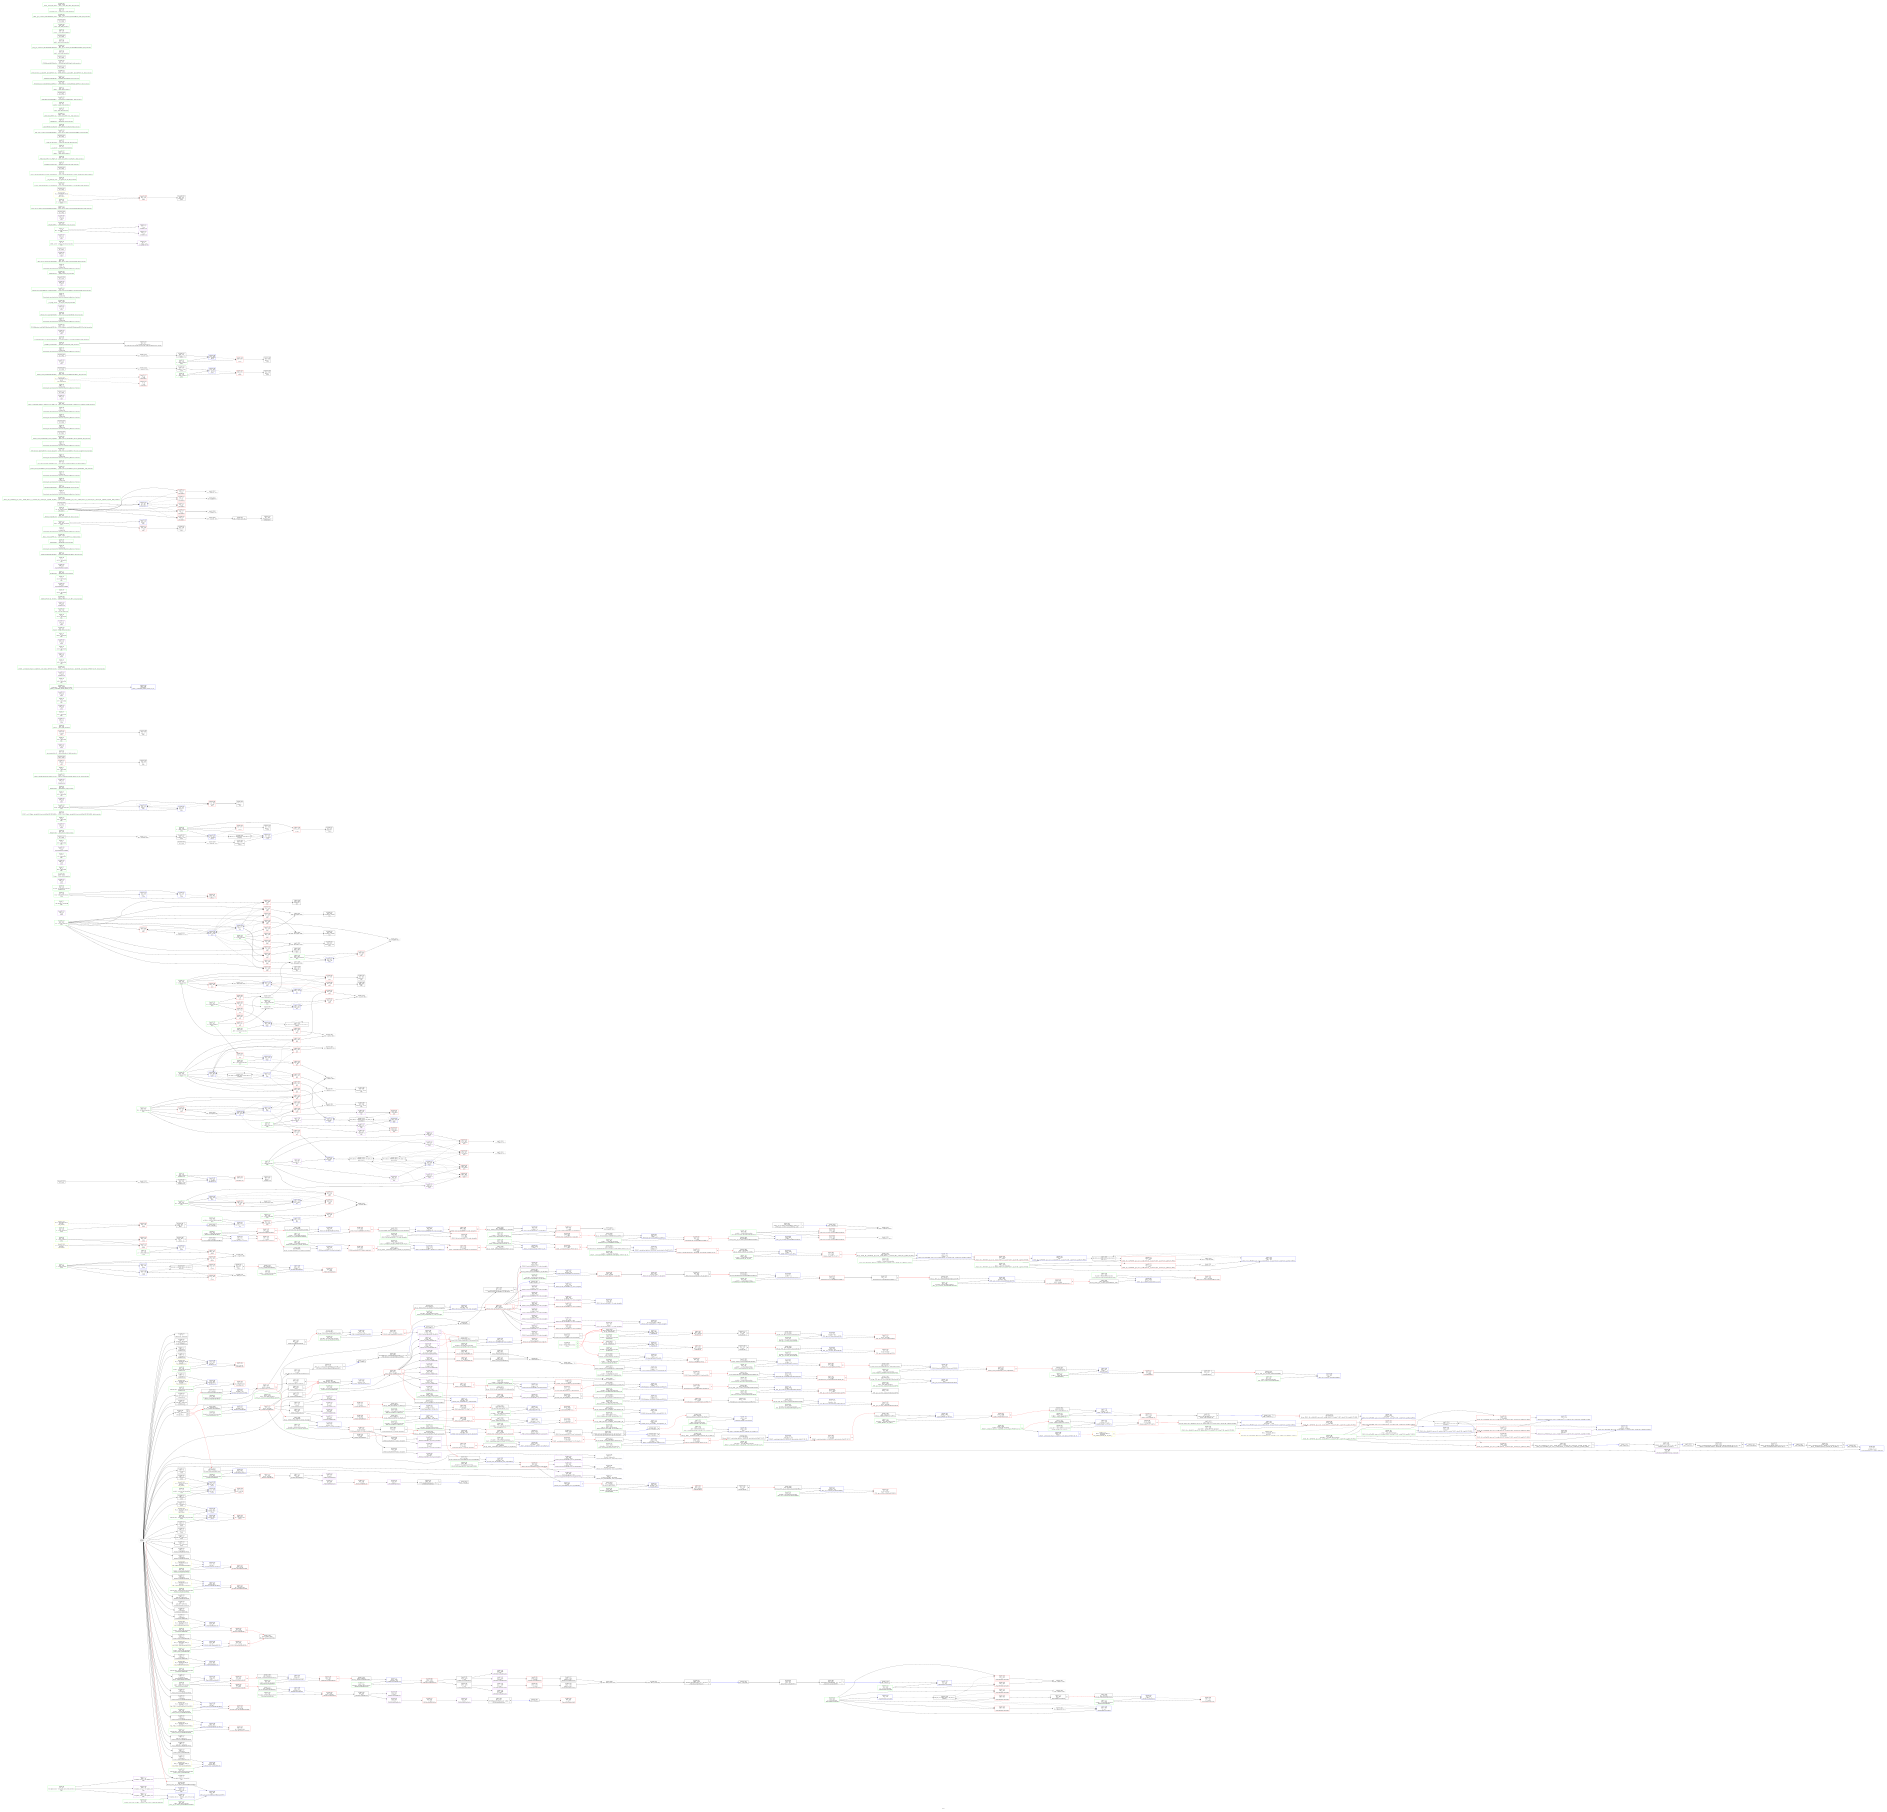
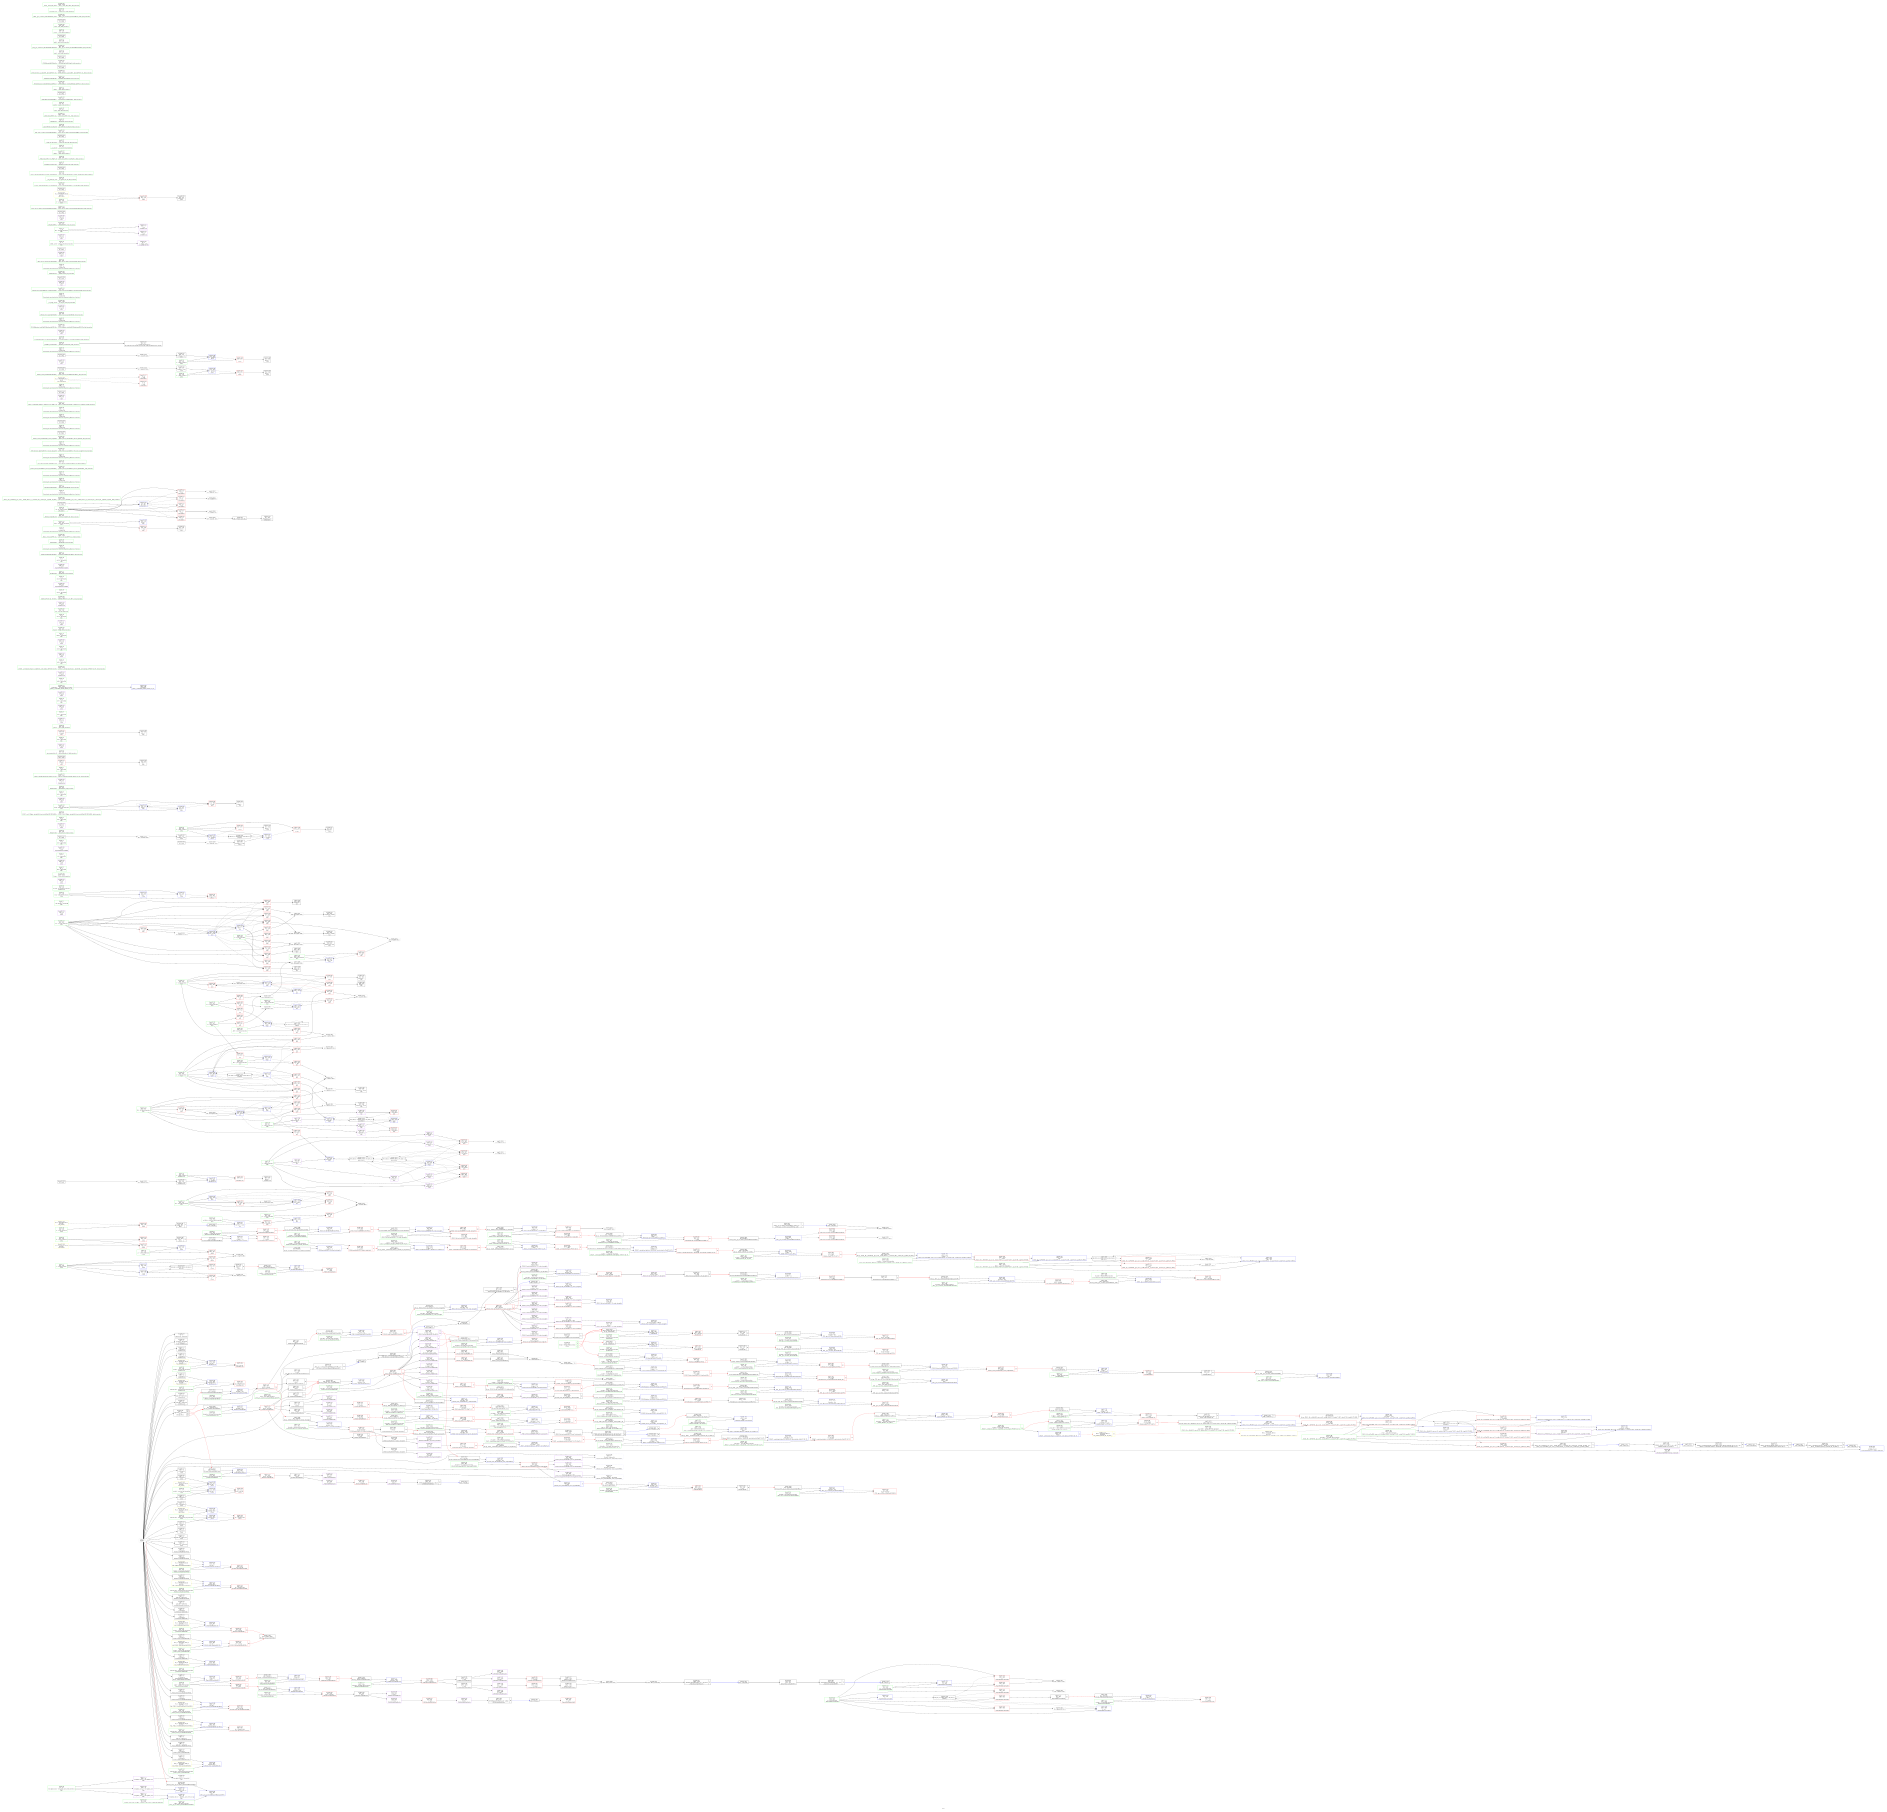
(744, 1233) -> none
